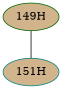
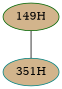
(31, 72) -> (31, 72)
